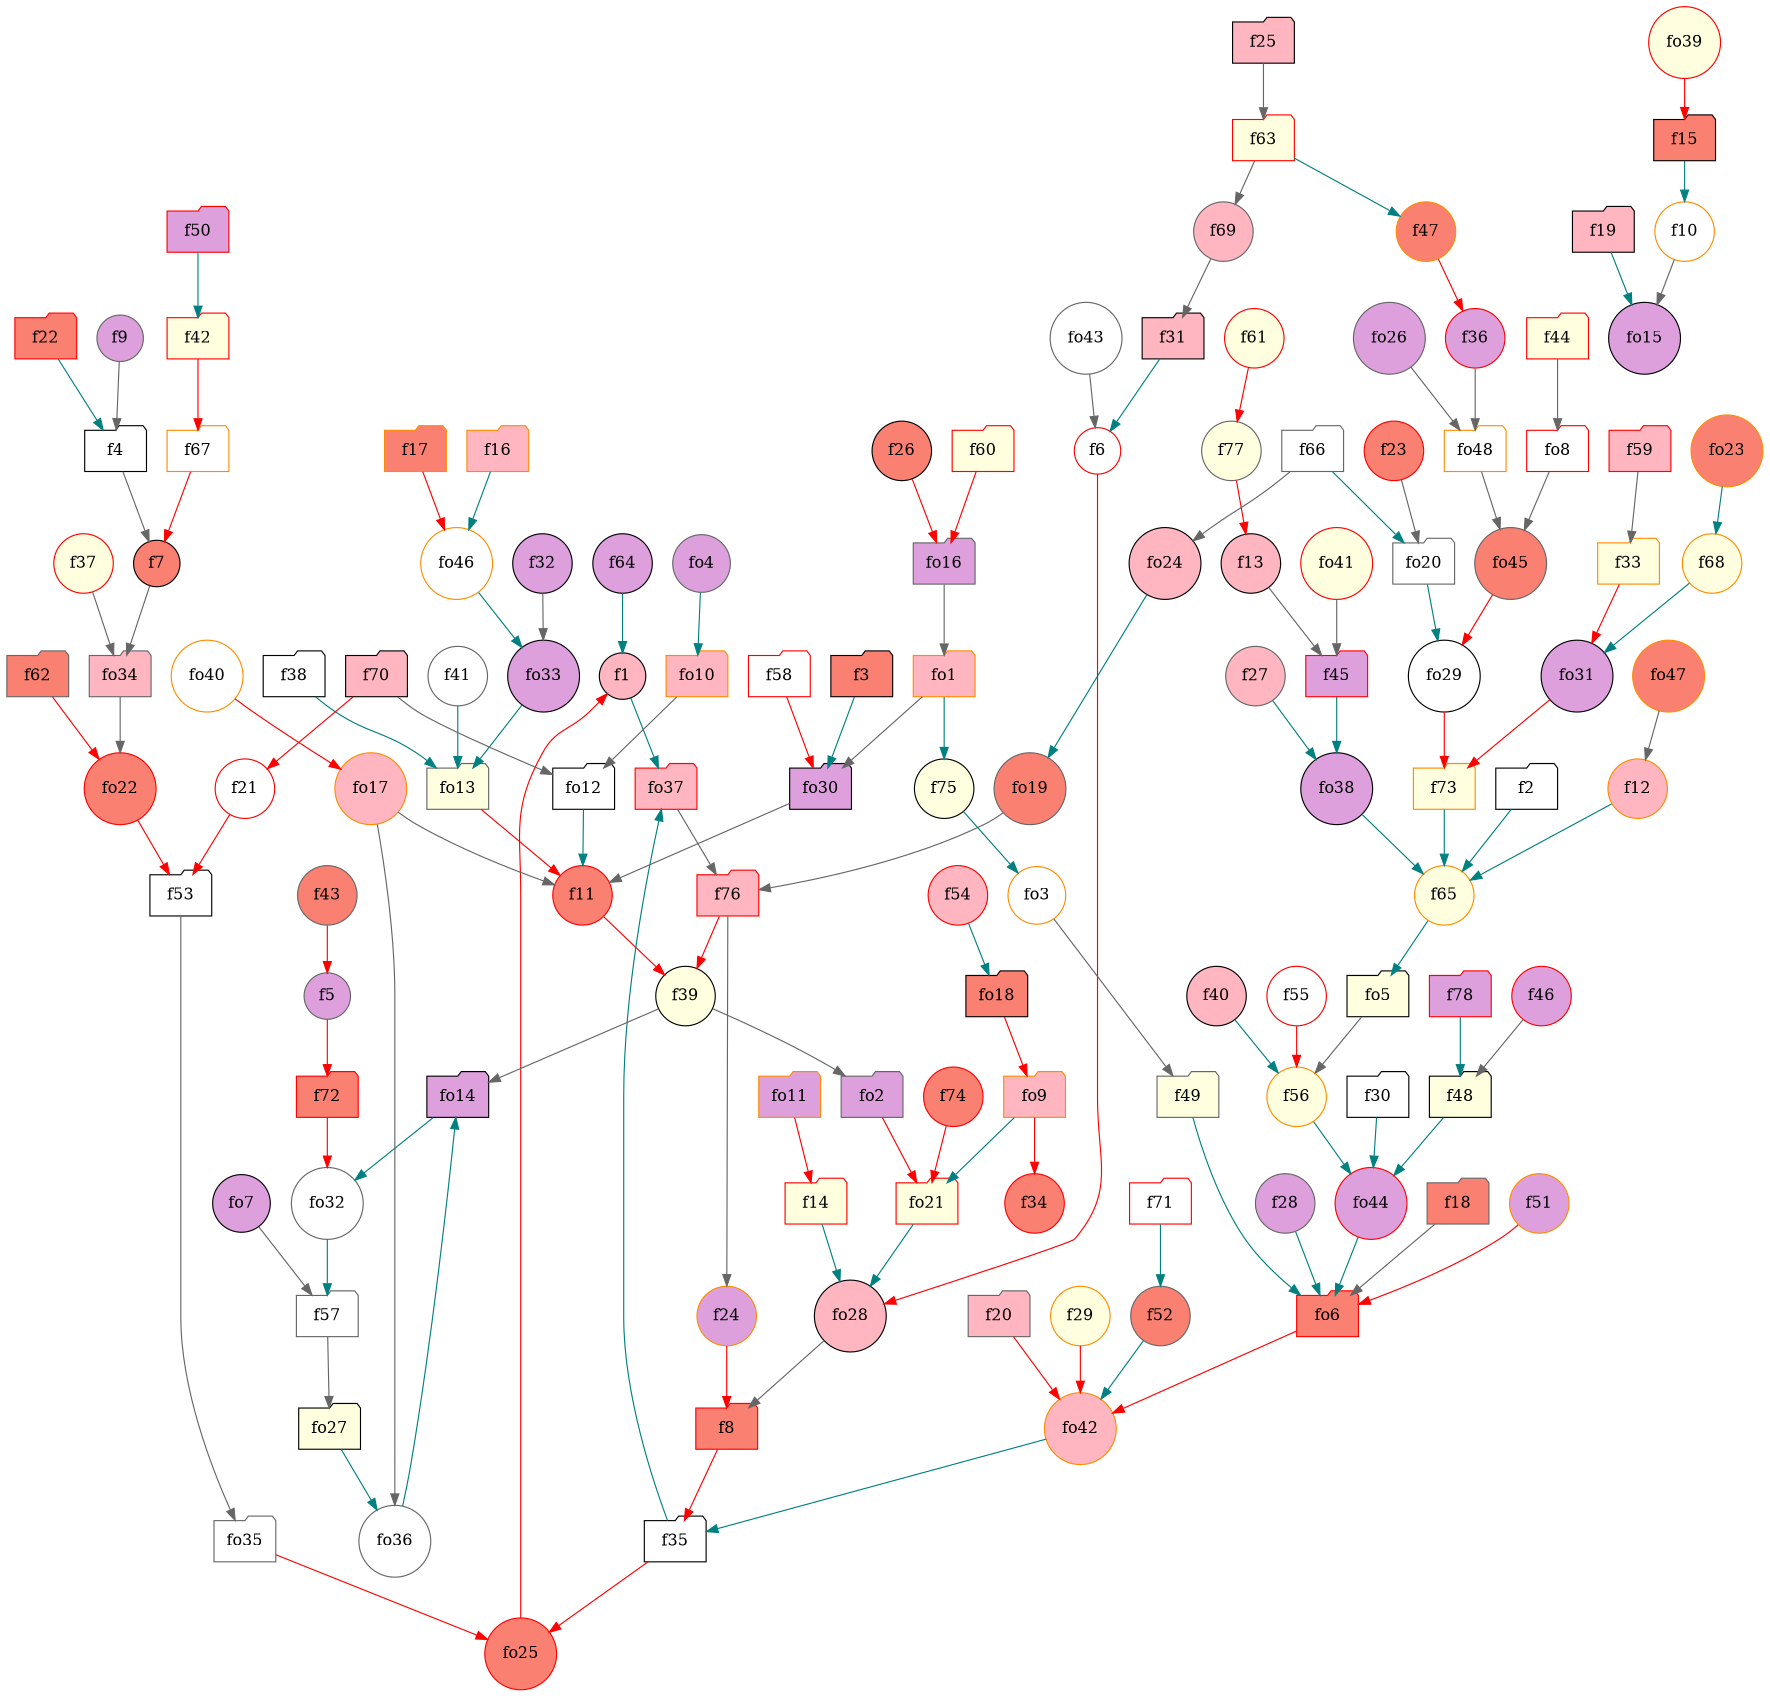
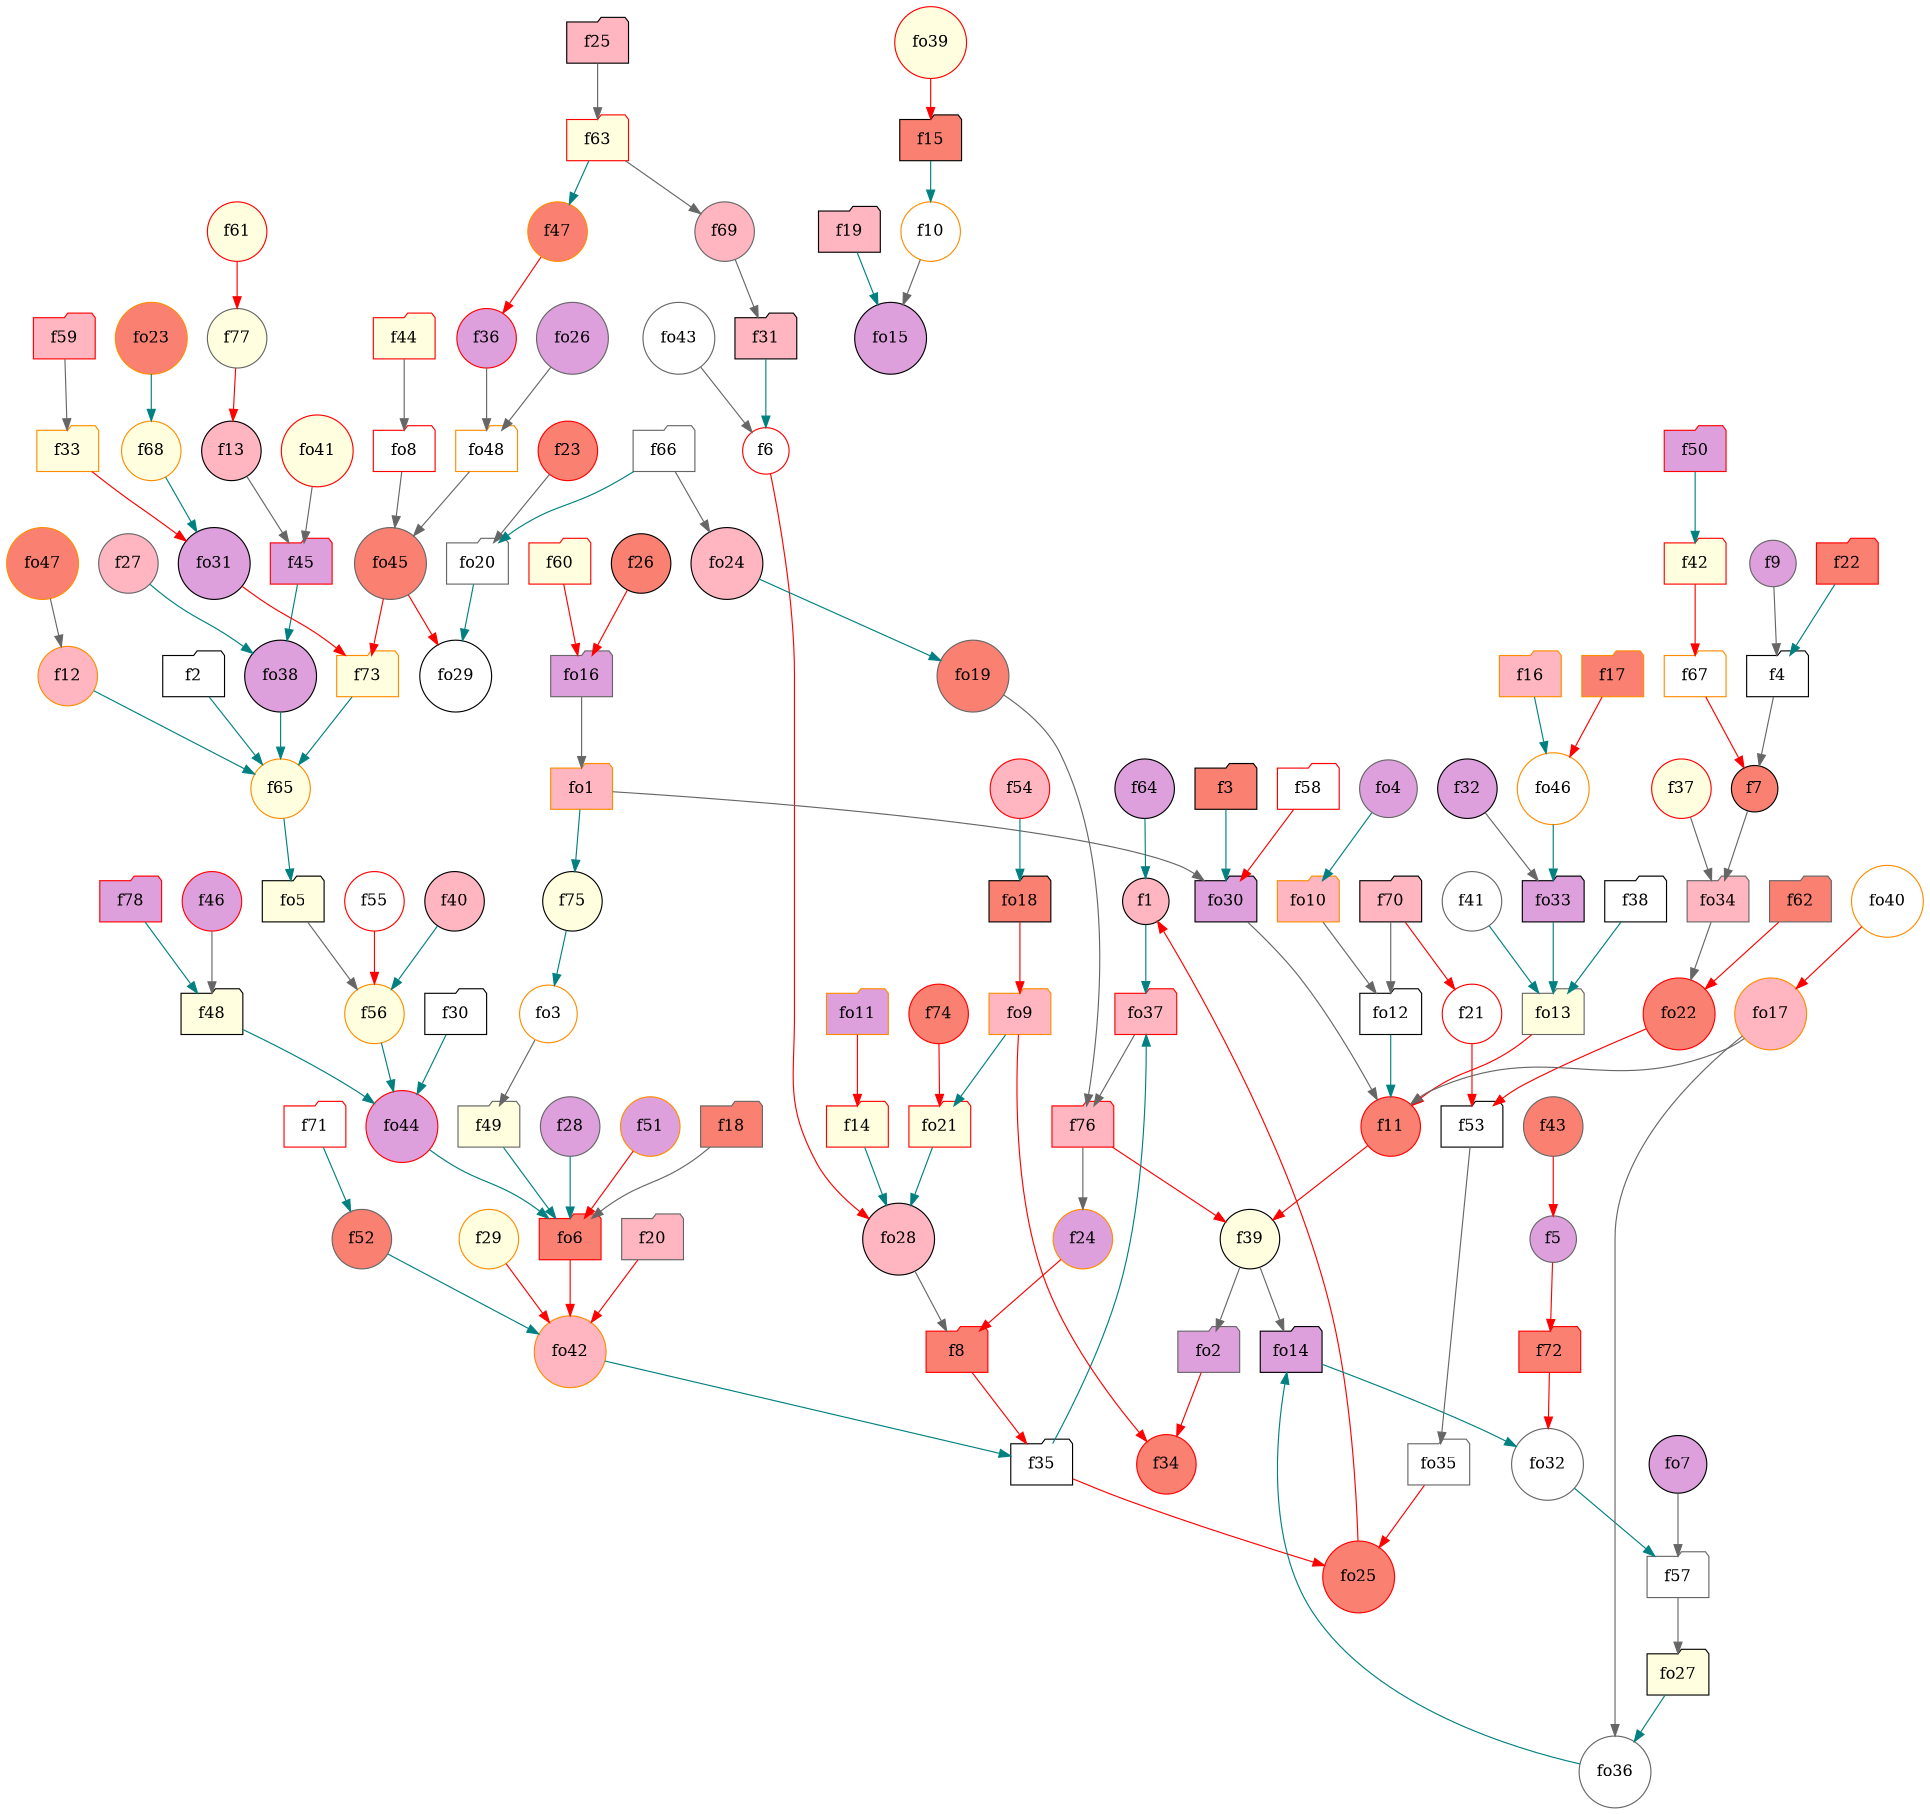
(544, 676) -> (1553, 901)
(1444, 734) -> (379, 621)
(897, 1145) -> (1191, 1399)
